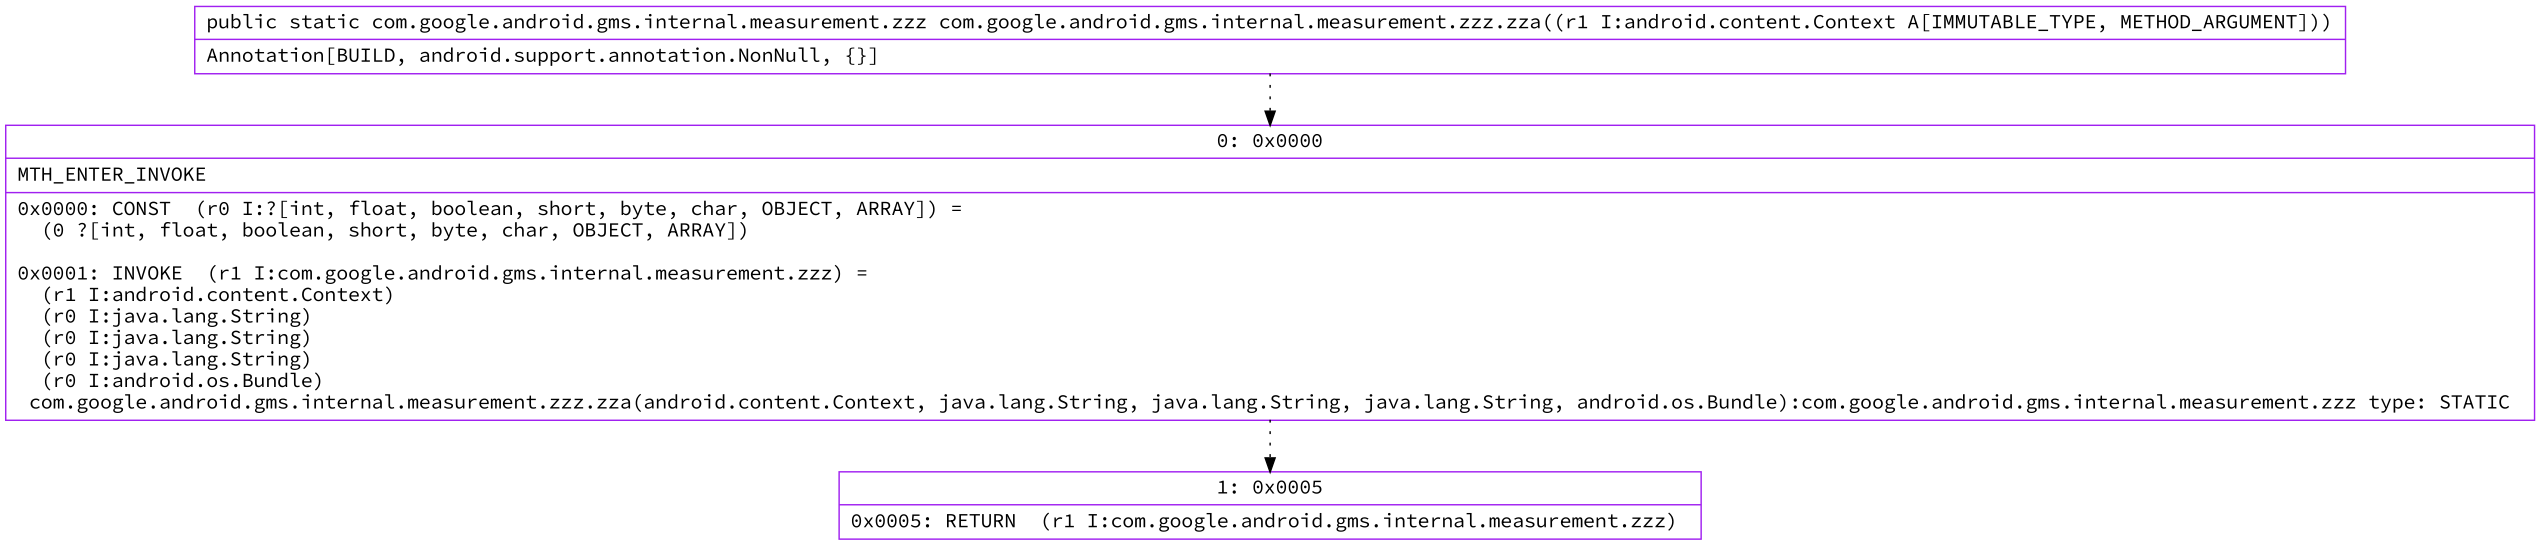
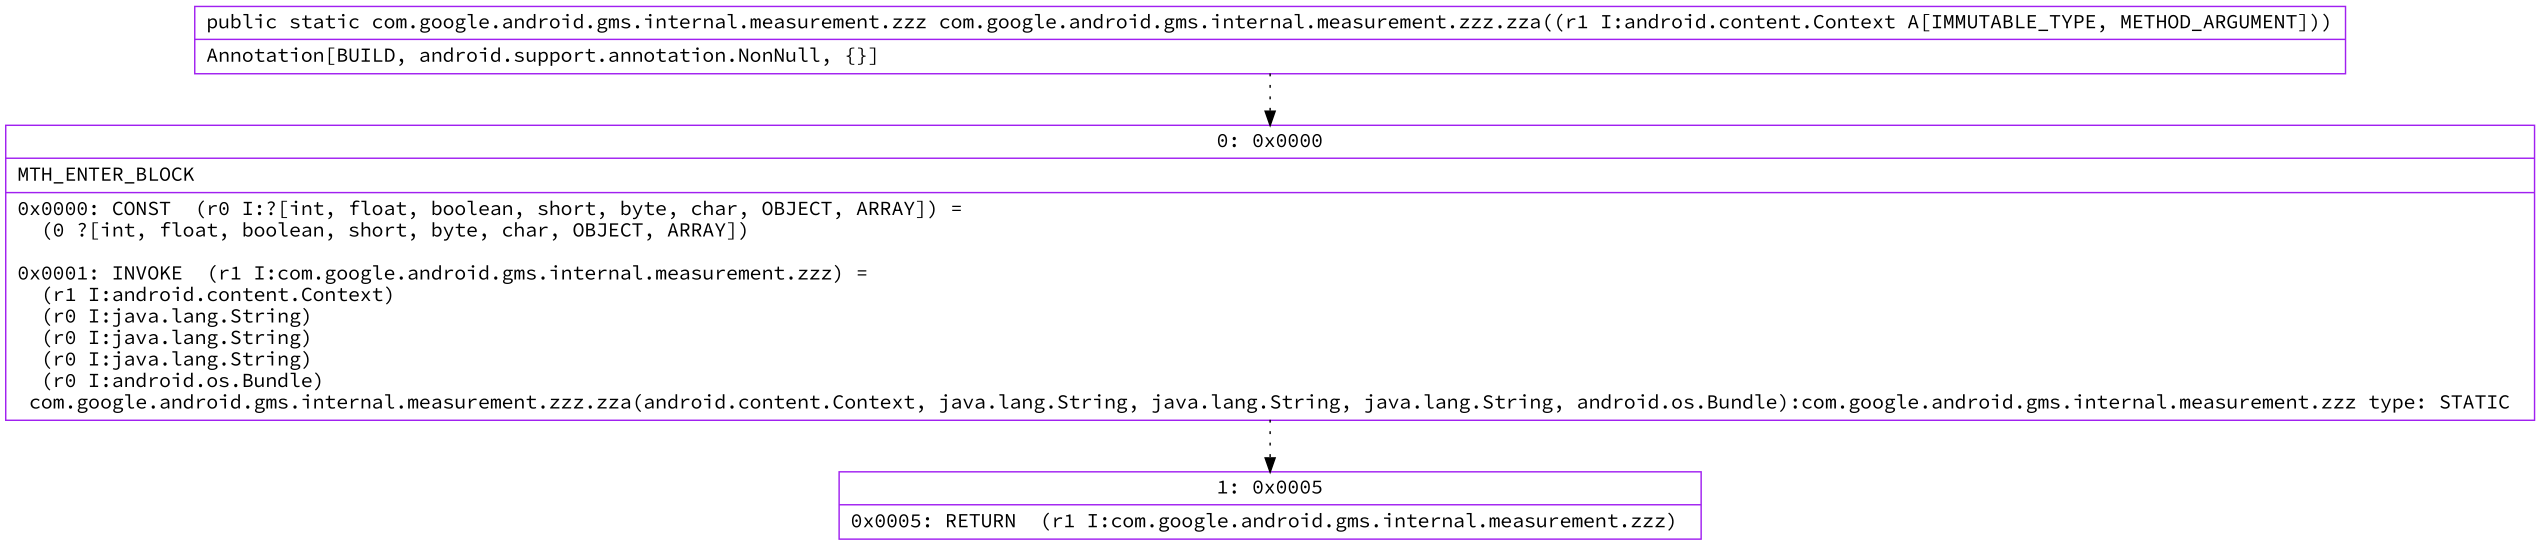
(112, 175) -> (106, 175)
